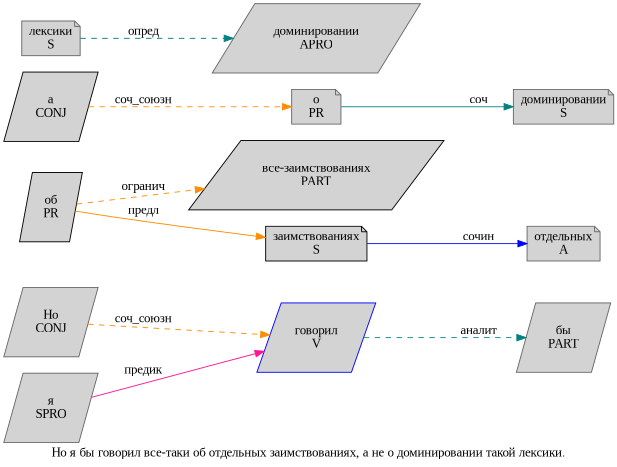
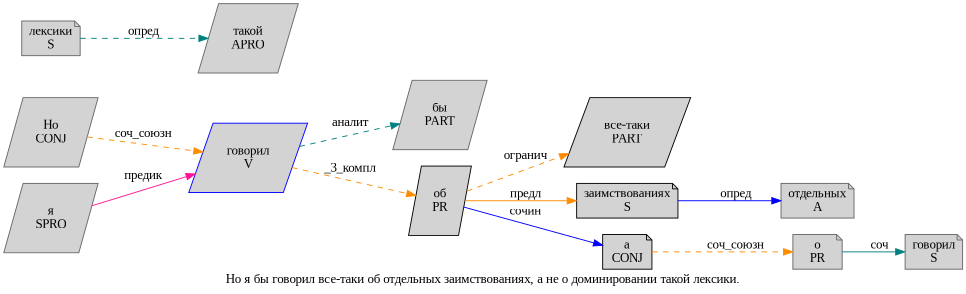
(316, 38) -> (248, 38)
(51, 107) -> (627, 252)
(564, 107) -> (934, 252)
(316, 175) -> (627, 132)
none -> (349, 181)
none -> (529, 225)
(479, 237) -> (736, 194)
